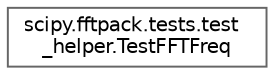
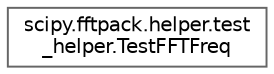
(137, 37) -> (137, 37)
